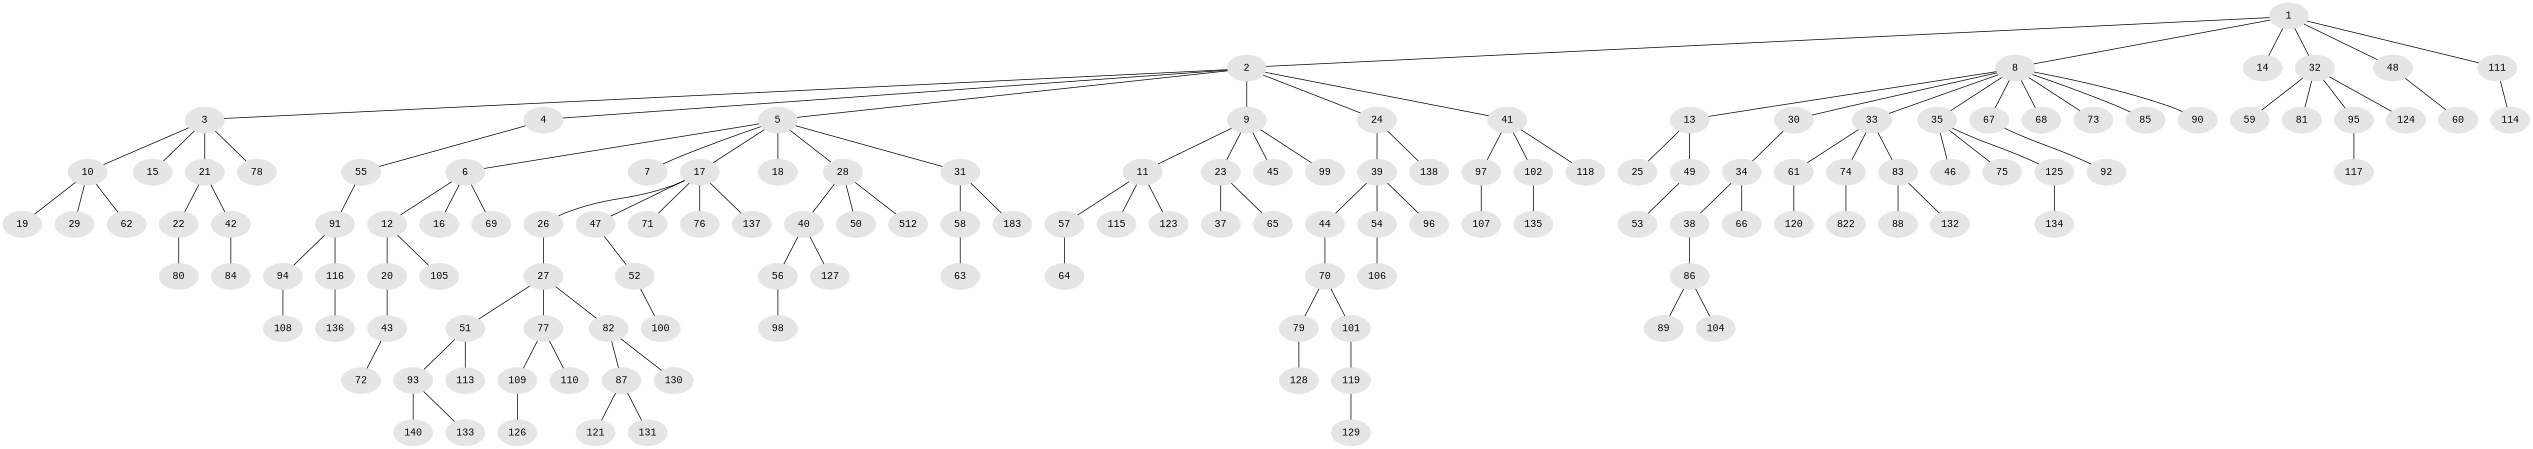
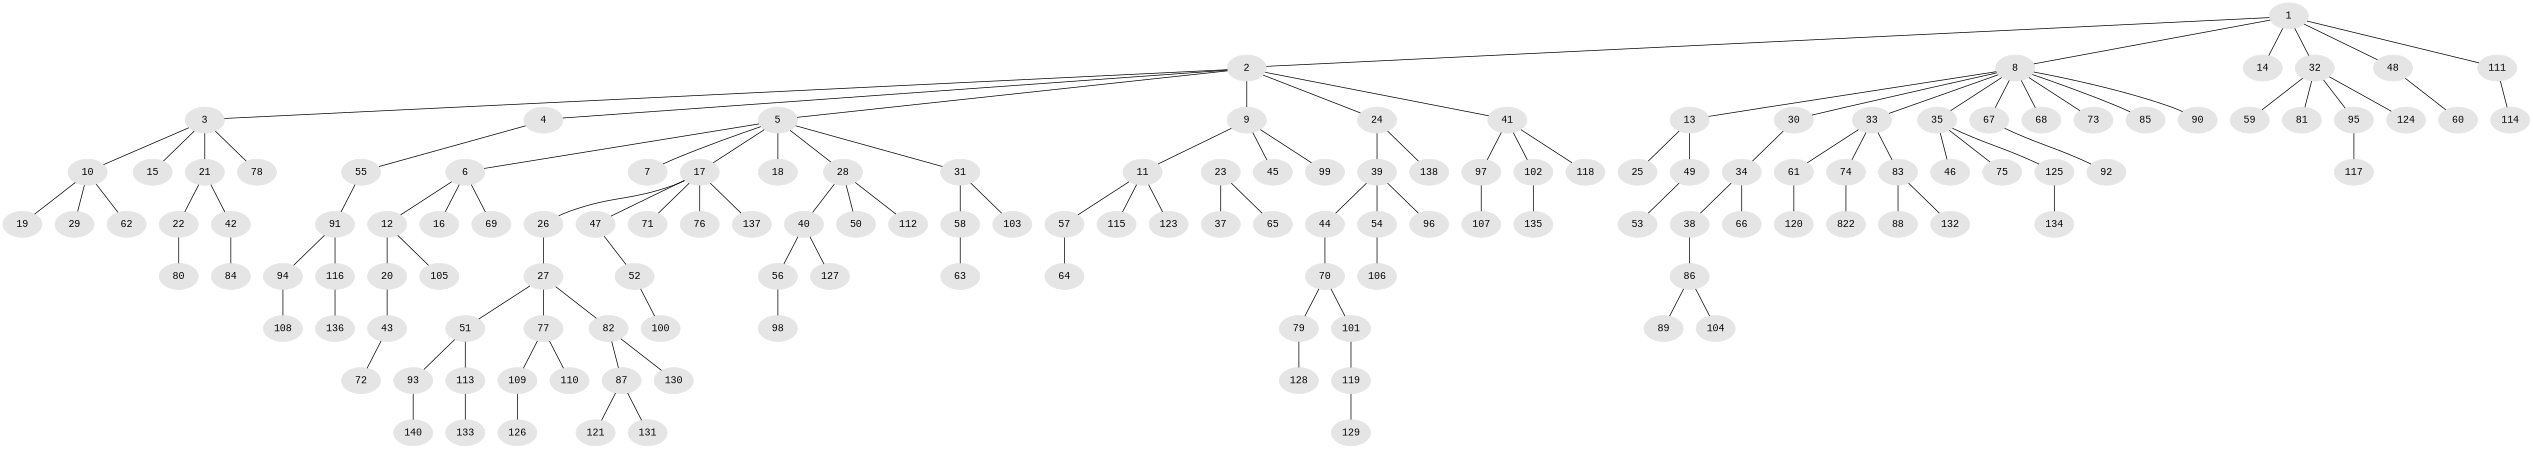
(1234, 146) -> none
(908, 224) -> (908, 224)
(1012, 224) -> (1012, 224)
(439, 407) -> (465, 407)
